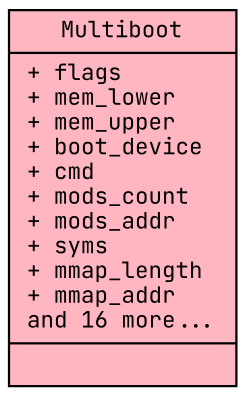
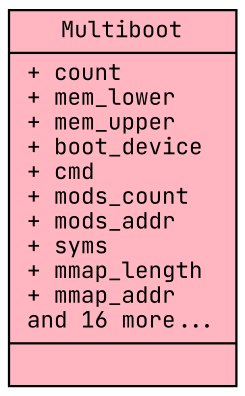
(75, 73) -> (75, 73)
